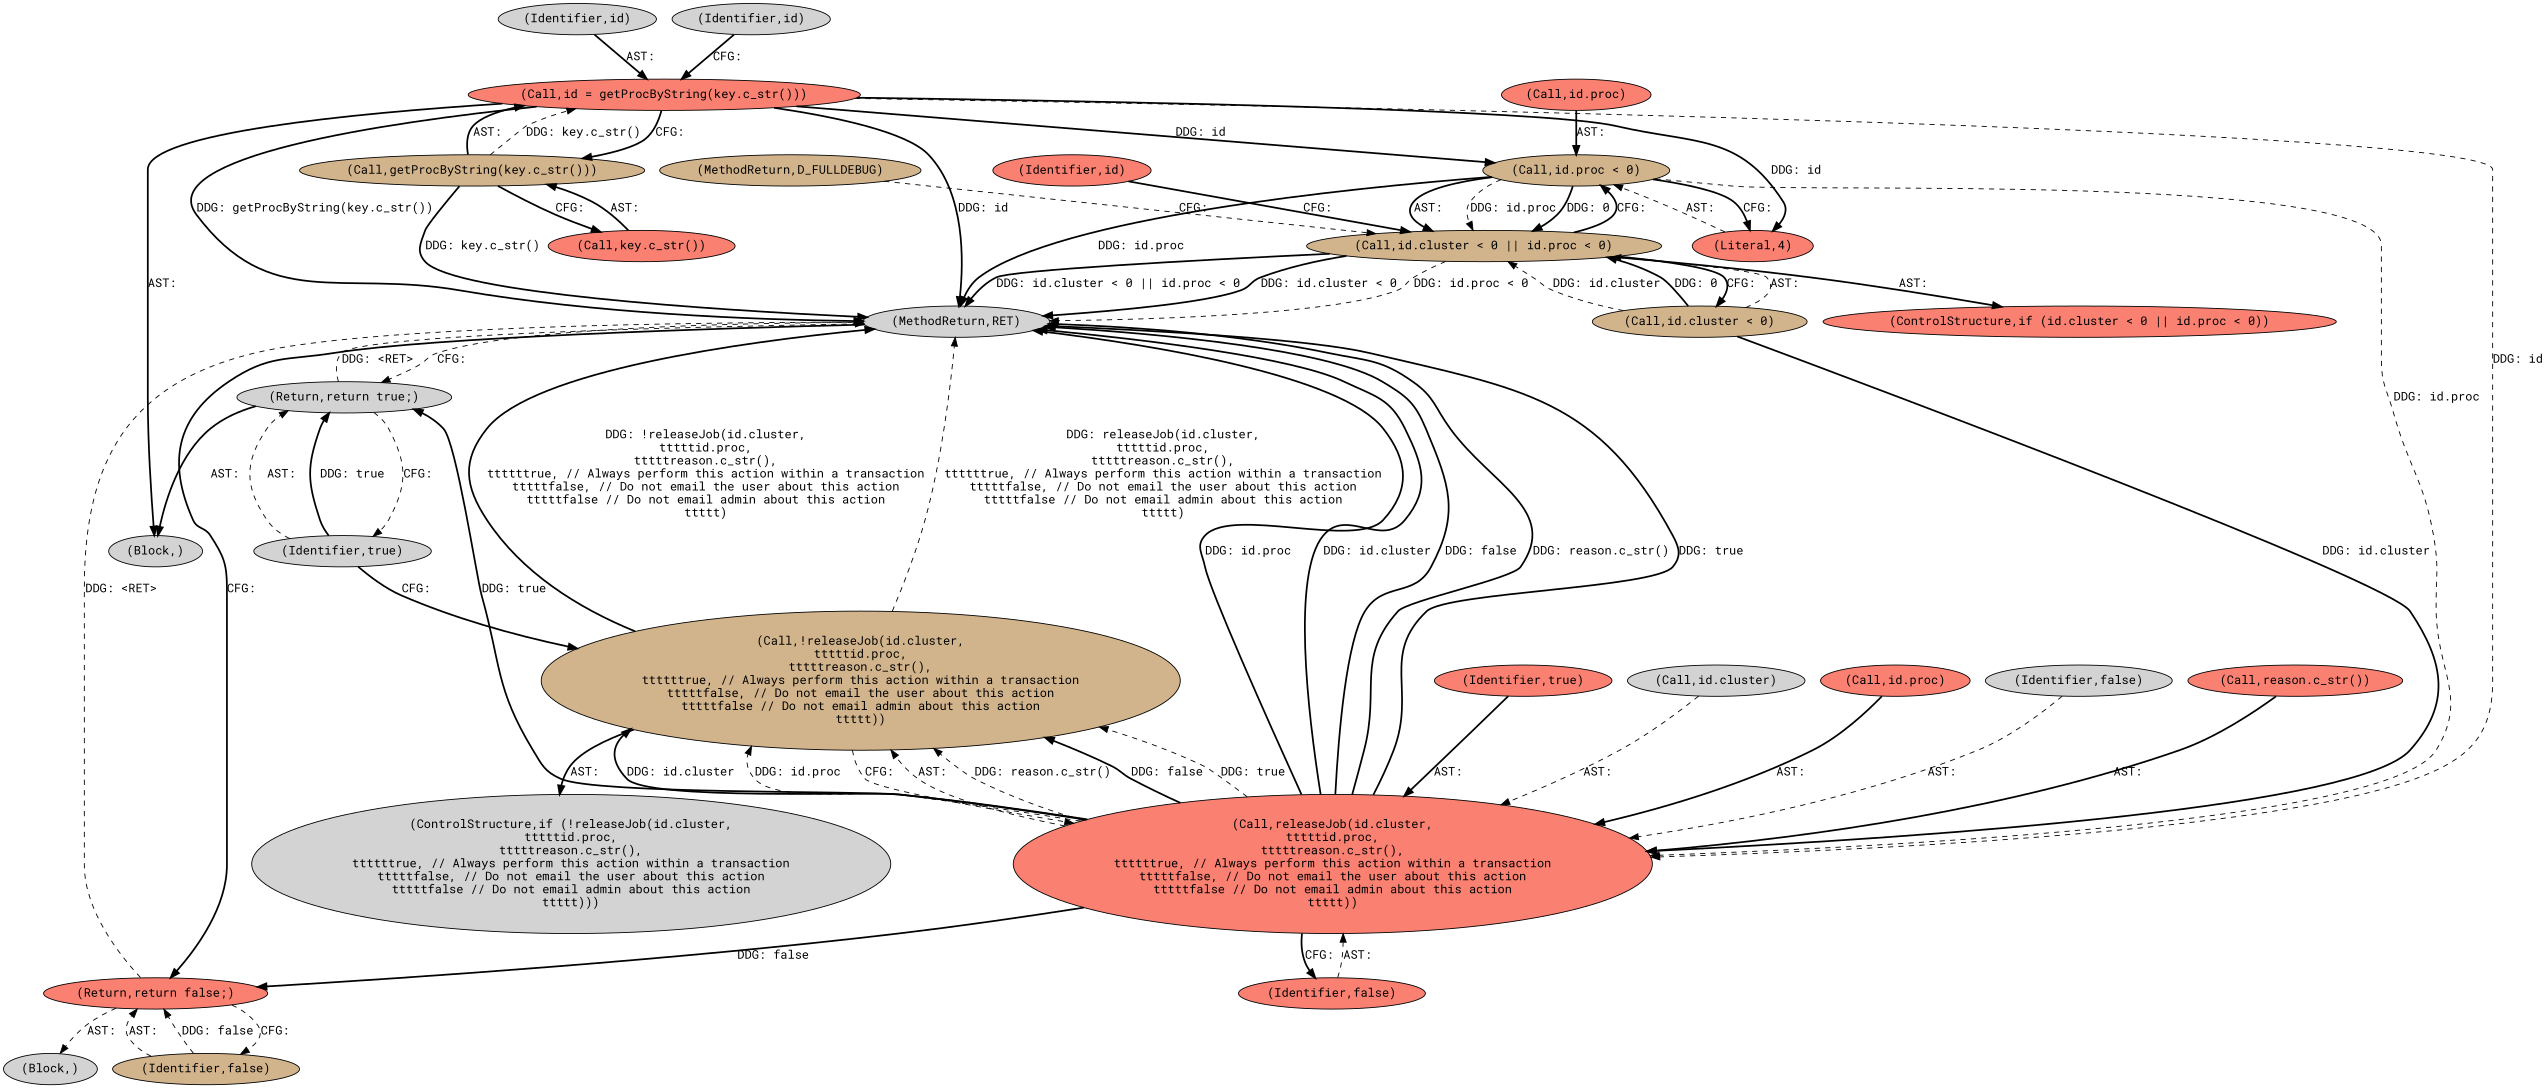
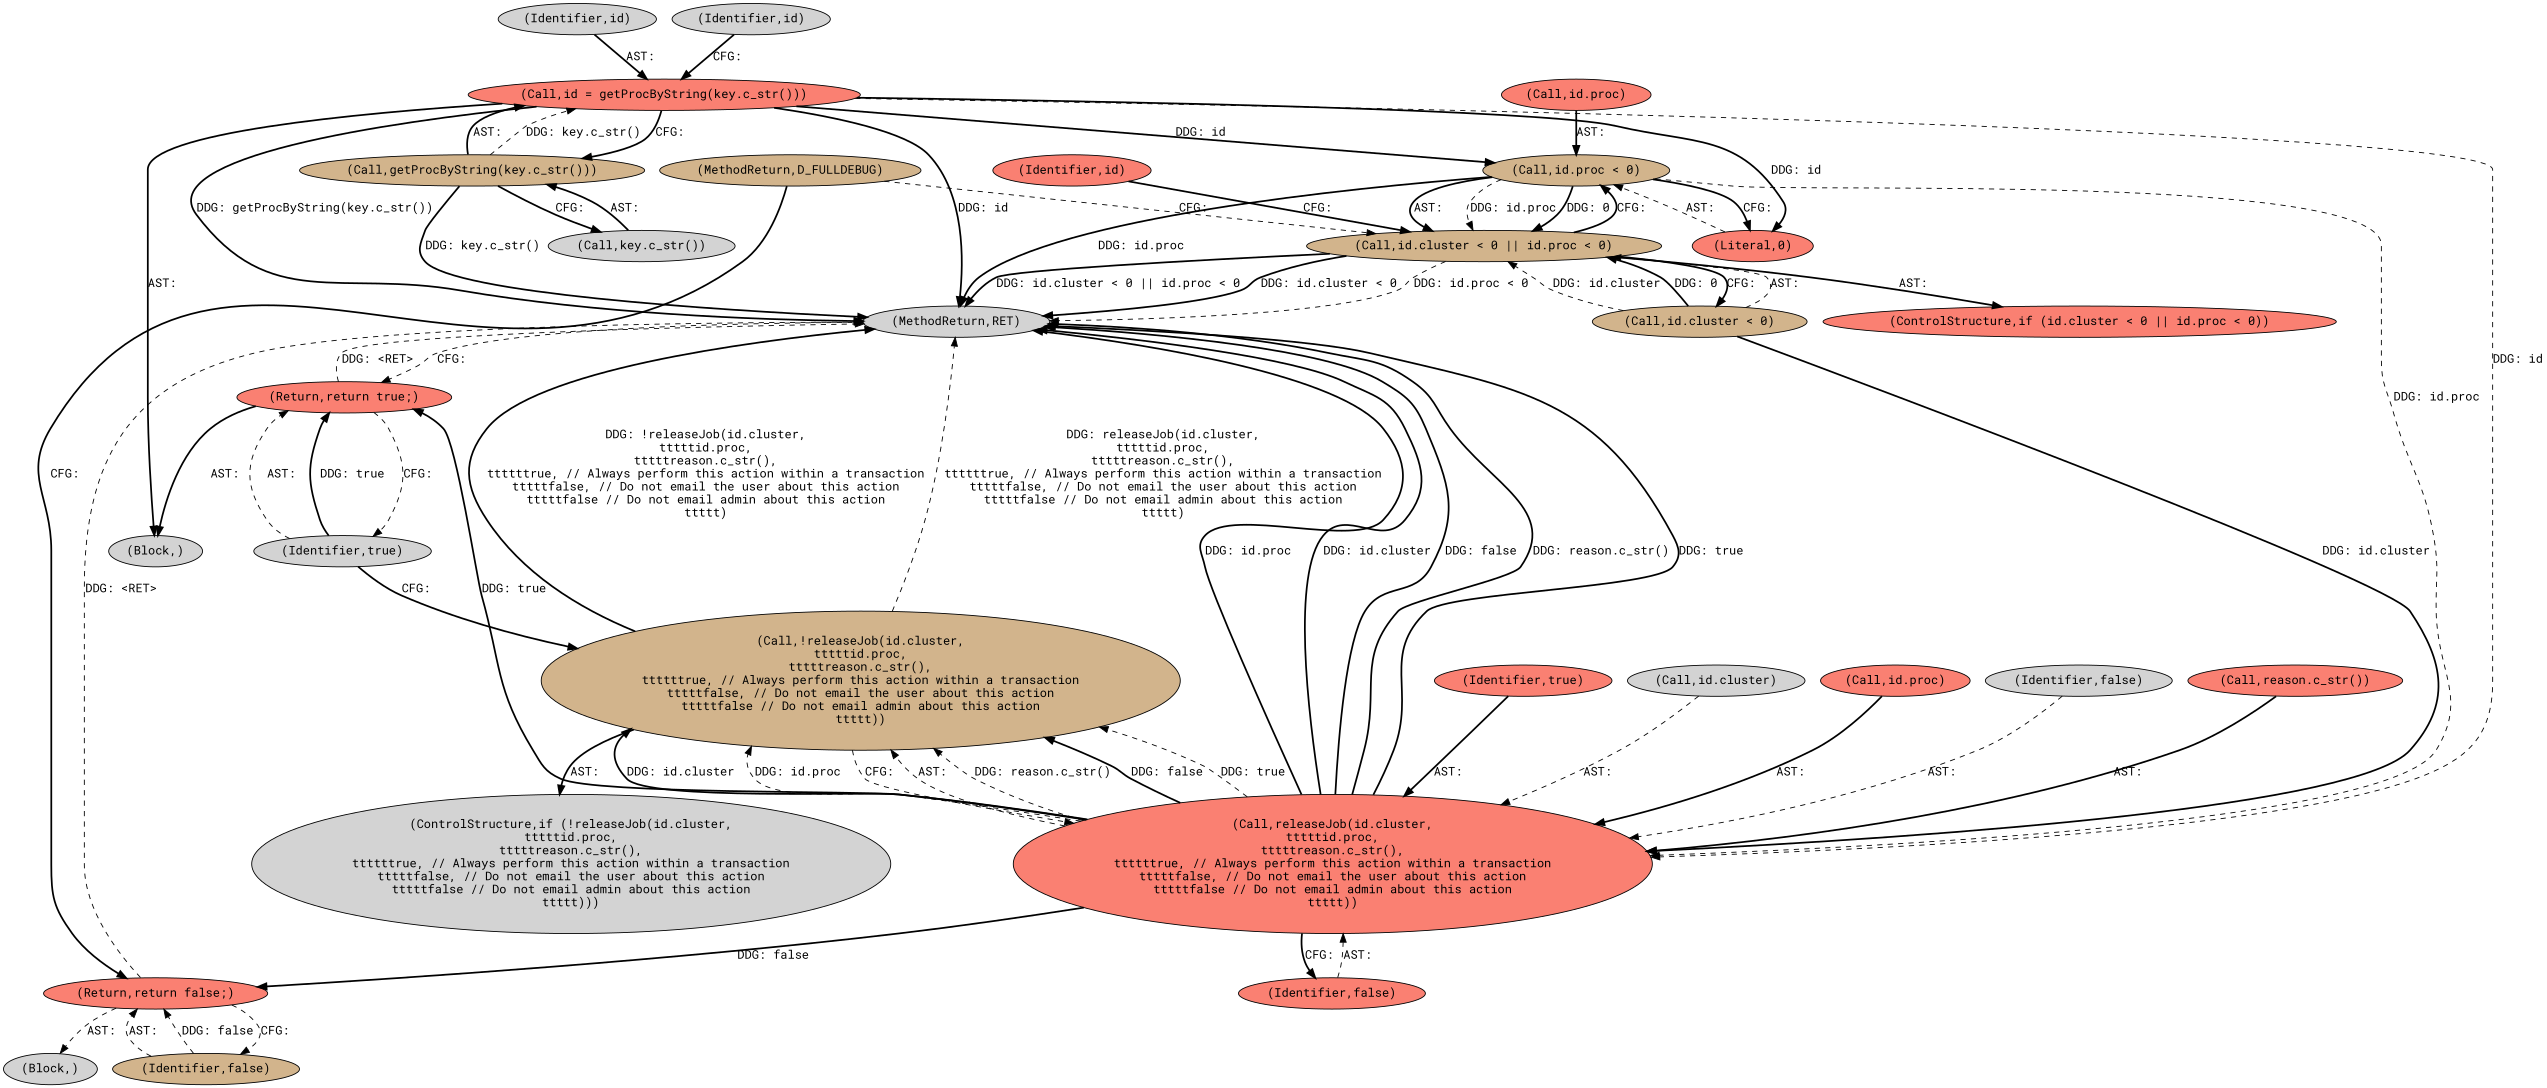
(642, 246) -> (642, 246)
(1753, 246) -> (1753, 246)
(232, 380) -> (176, 322)
(344, 397) -> (344, 397)
